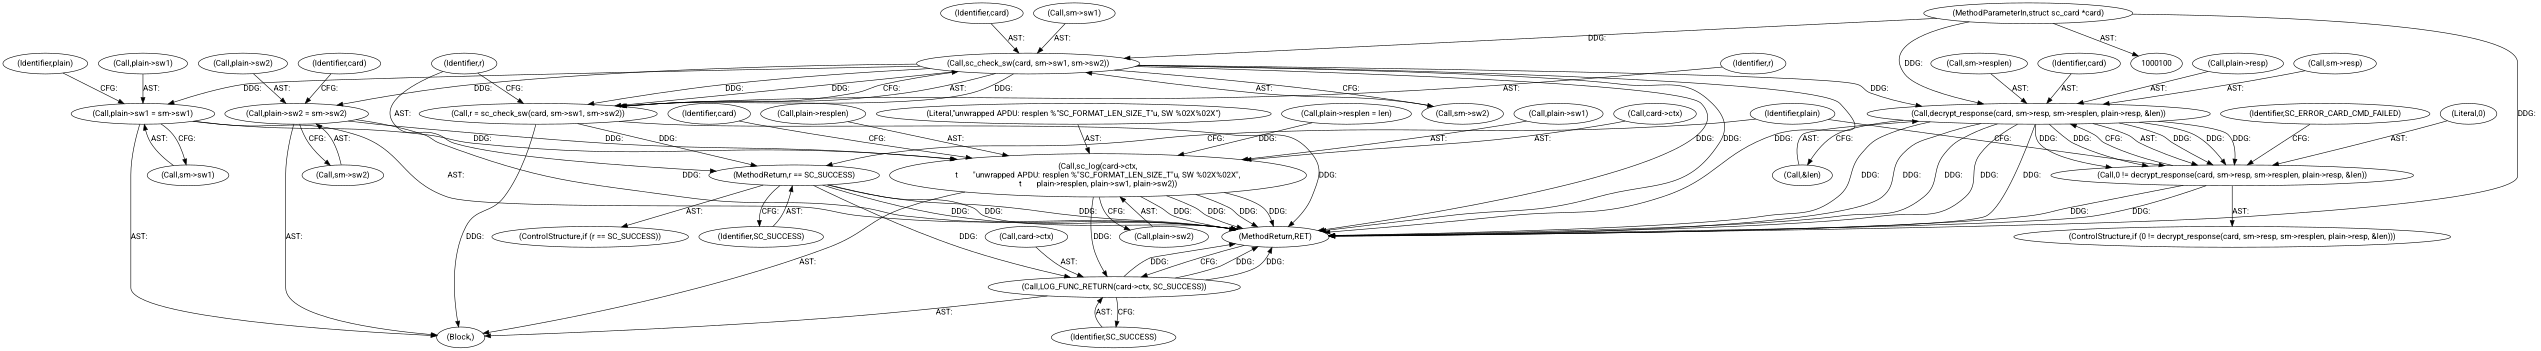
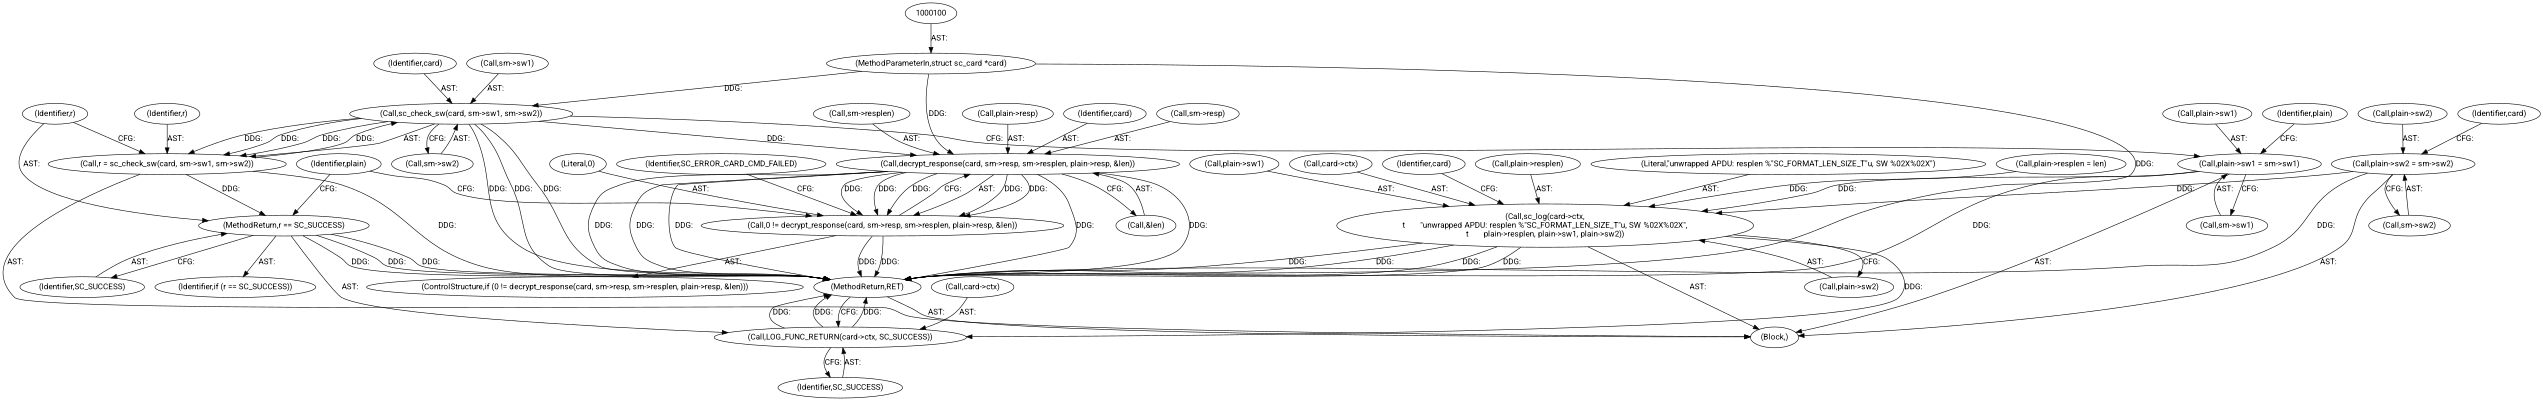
(2093, 39) -> (931, 36)
(543, 78) -> none
(254, 89) -> (996, 139)
(893, 89) -> (367, 139)
(457, 175) -> (1983, 226)
(476, 237) -> (17, 262)
(590, 237) -> (235, 287)
(970, 237) -> (351, 287)
(769, 322) -> (1313, 334)
